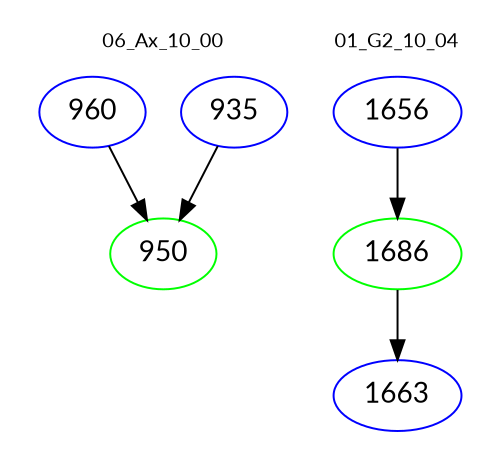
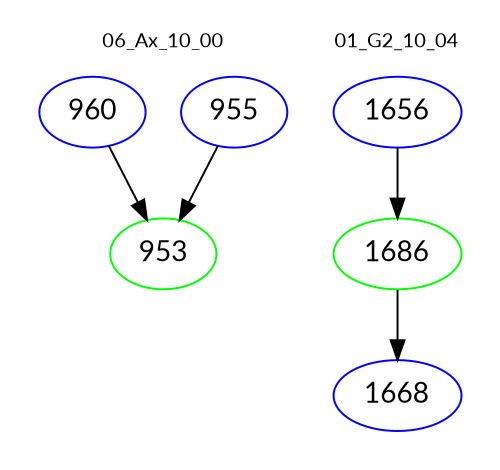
(234, 112) -> (234, 112)
(163, 254) -> (163, 254)
(398, 396) -> (398, 396)
